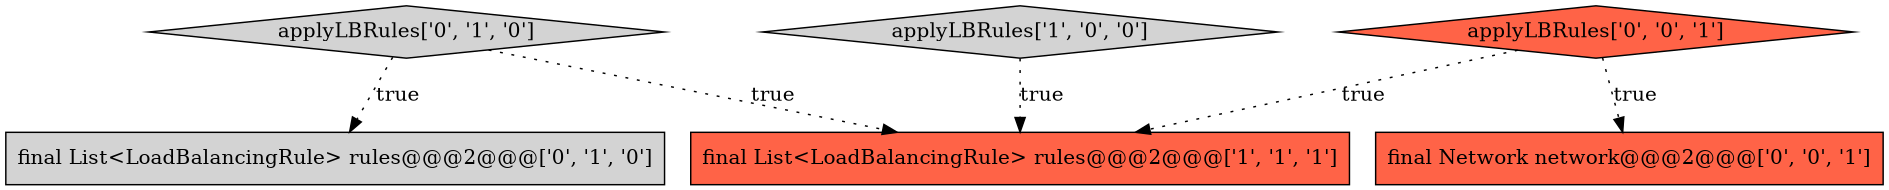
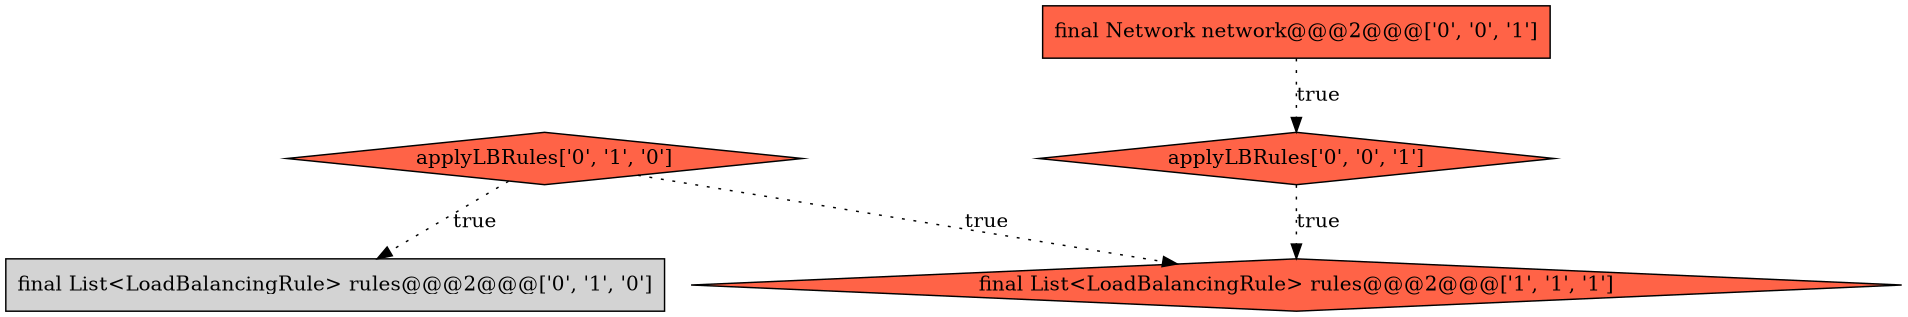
(406, 32) -> (545, 159)
(1020, 32) -> none
(1611, 88) -> (1296, 88)
(1020, 159) -> (1296, 285)
